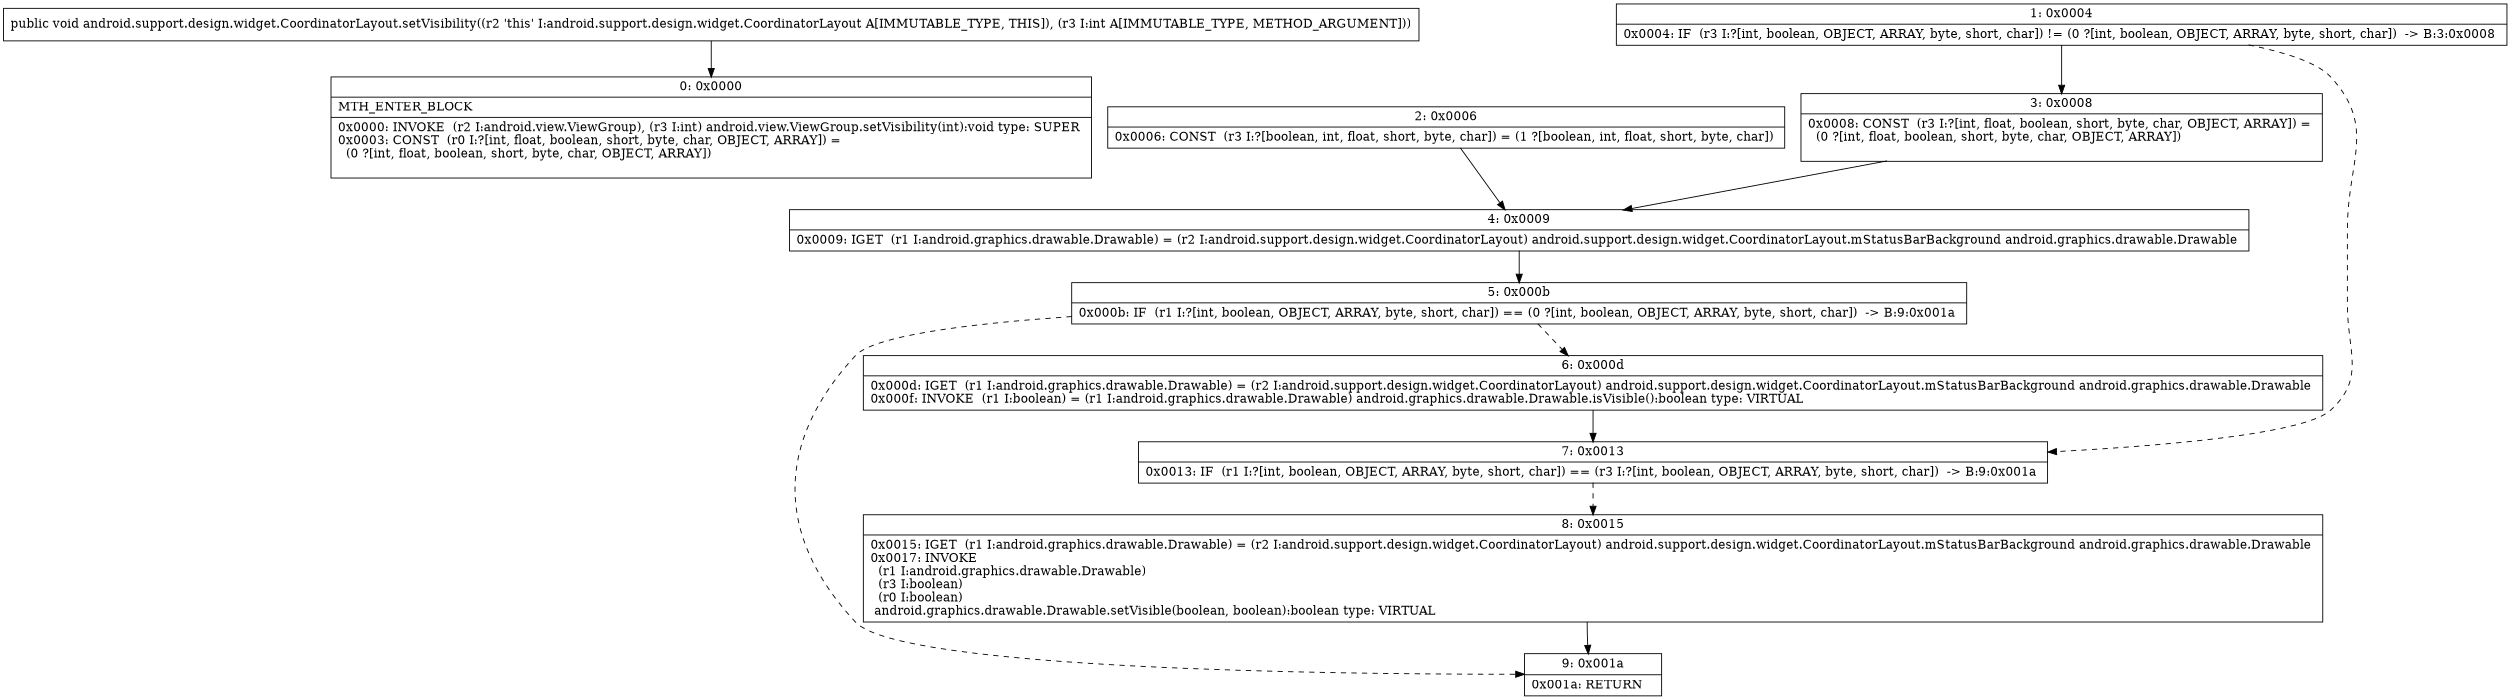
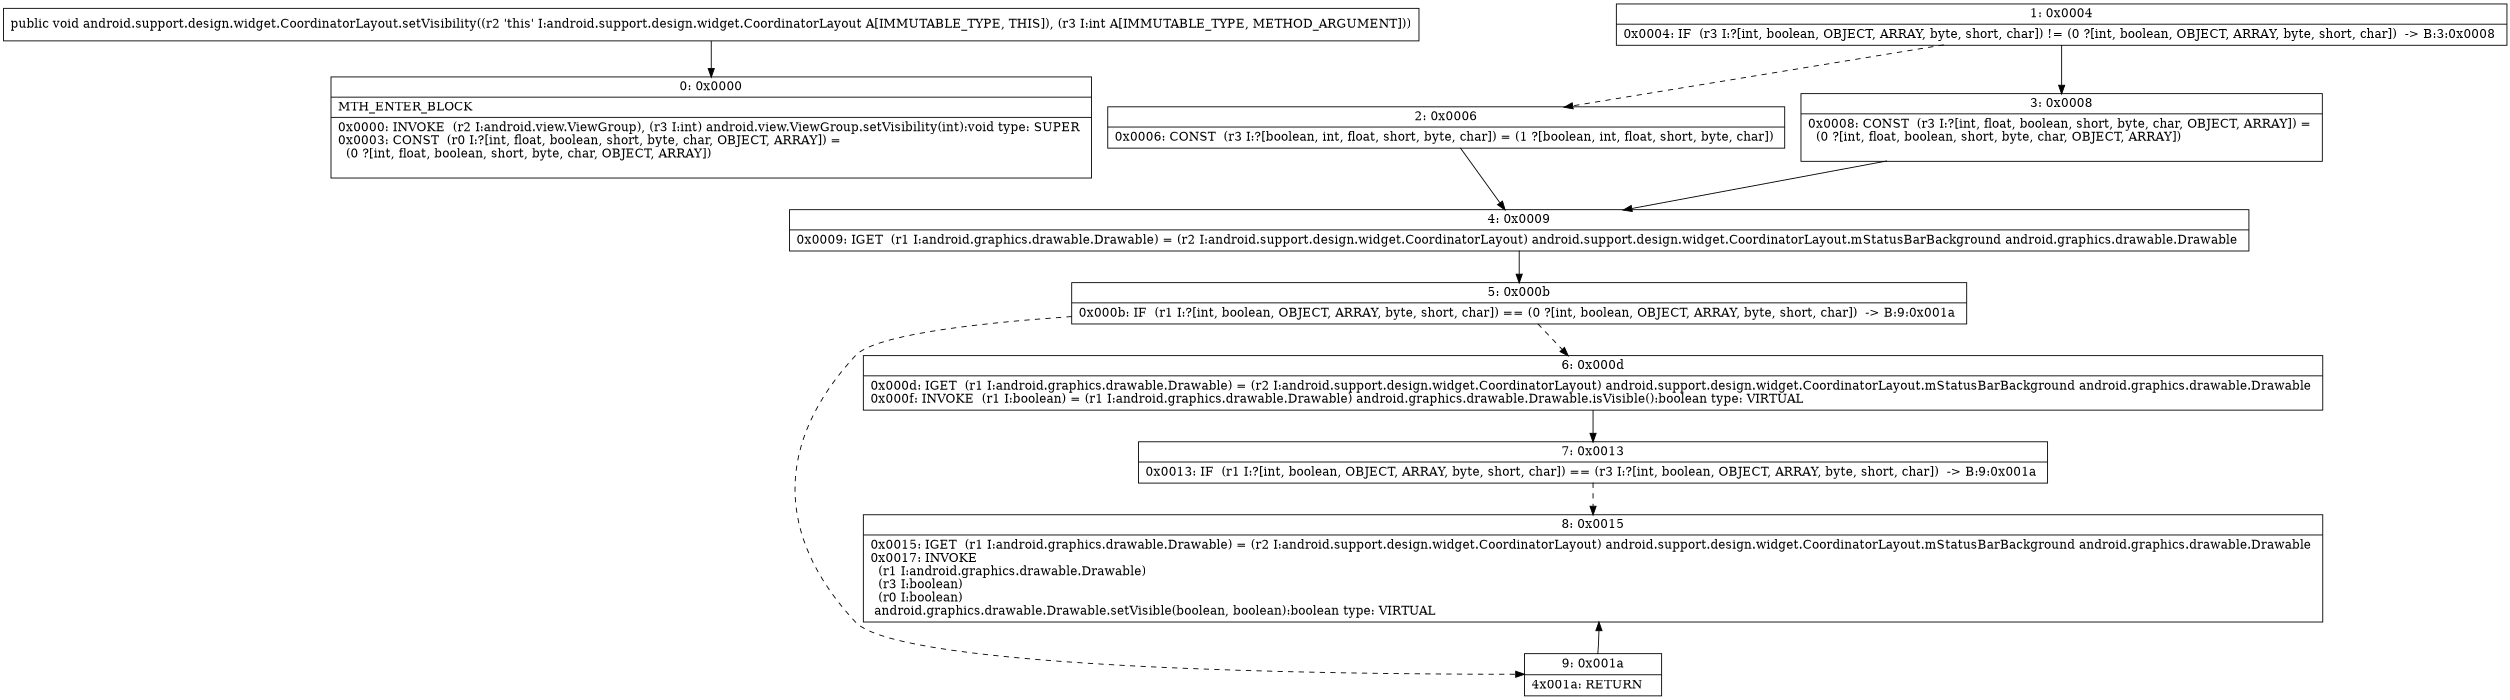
(2350, 338) -> (1758, 75)
(1587, 633) -> (1599, 642)
(1593, 685) -> (1593, 685)
